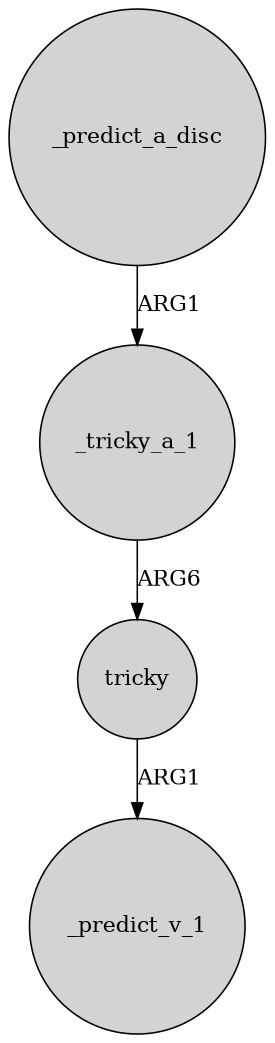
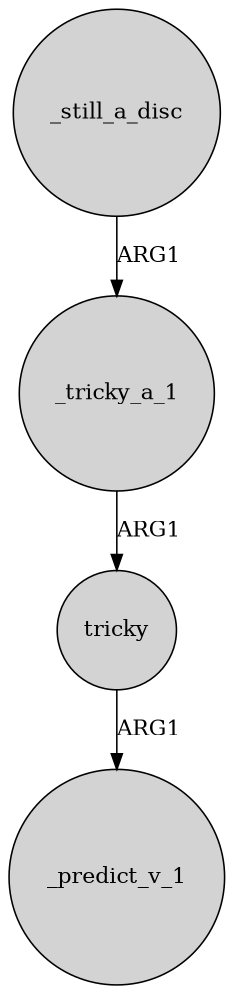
(137, 137) -> (117, 113)
(170, 580) -> (149, 531)
